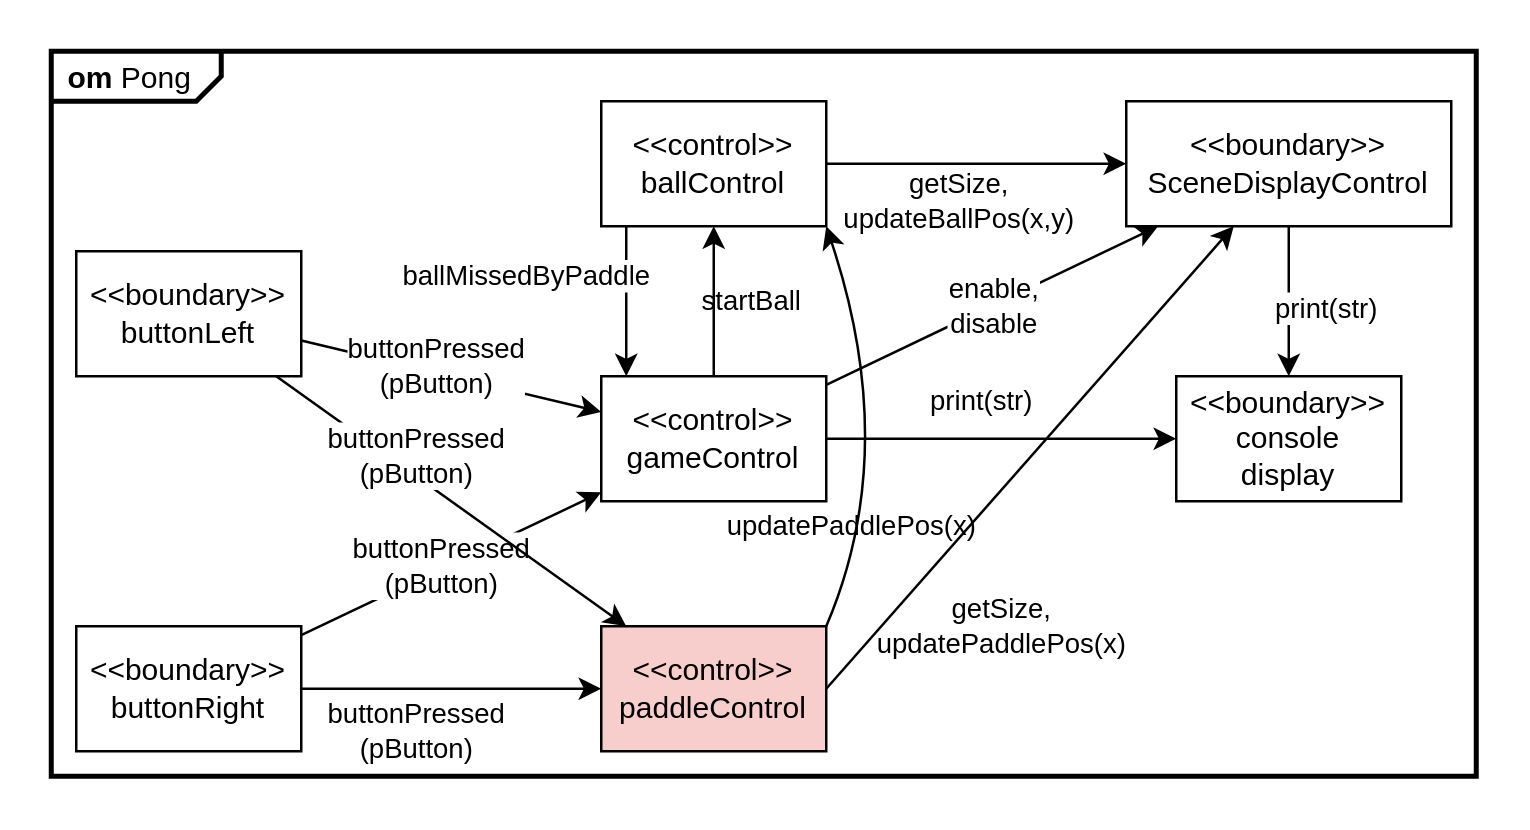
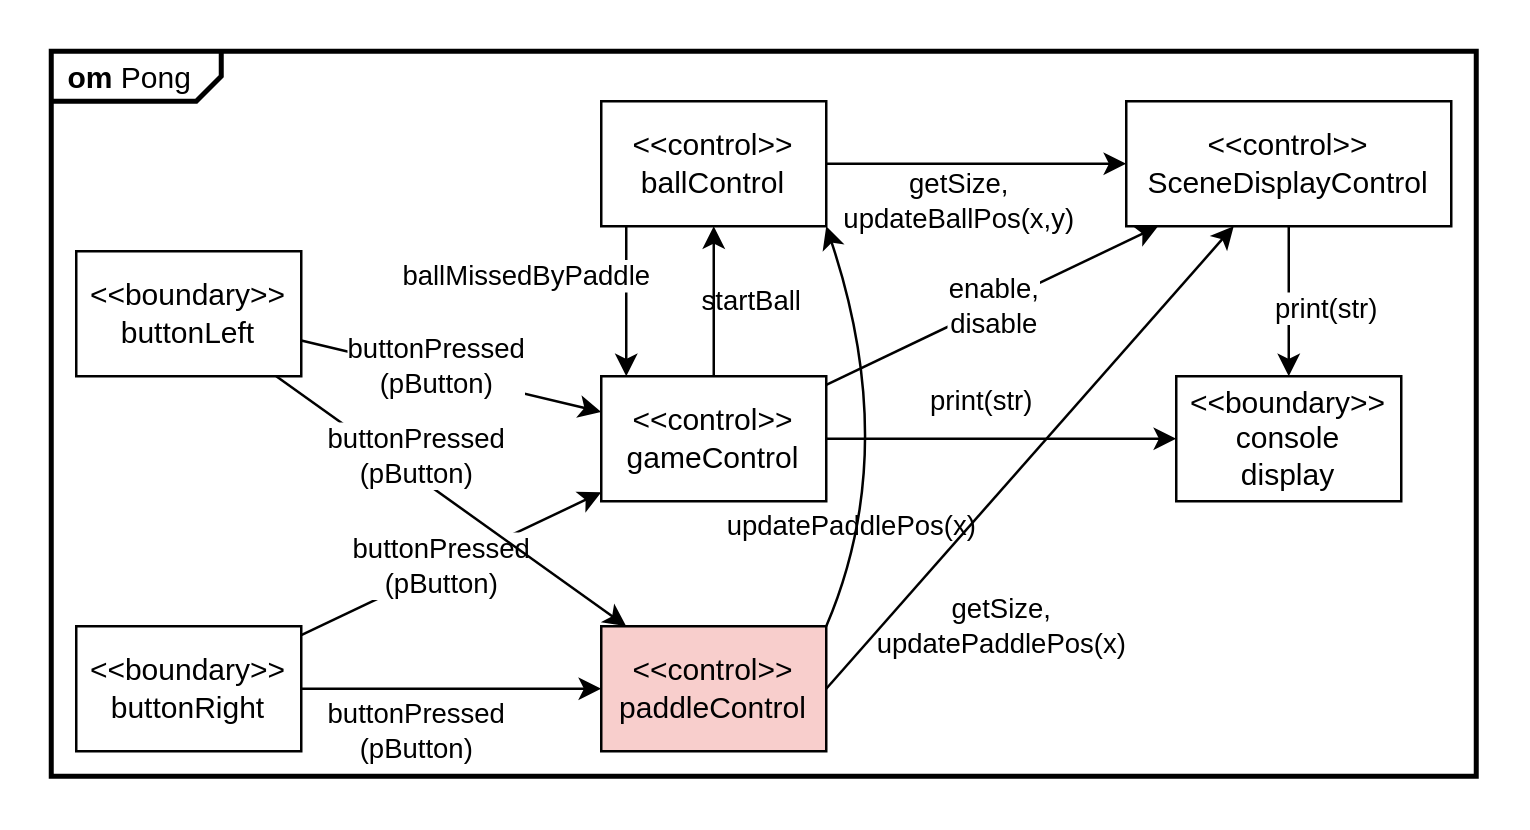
(1289, 164) -> (1289, 164)
